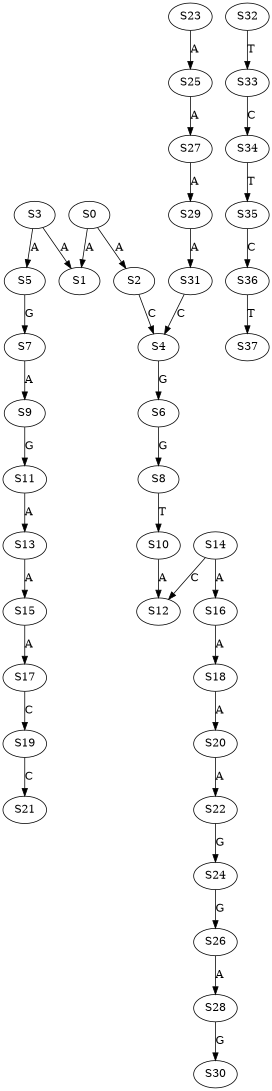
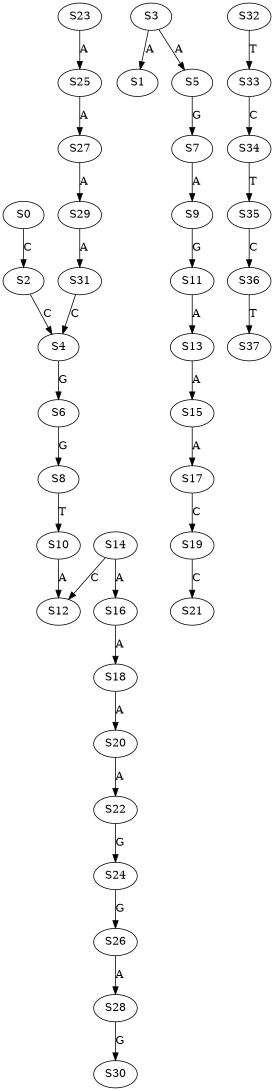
(85, 244) -> none
(119, 248) -> (28, 248)
